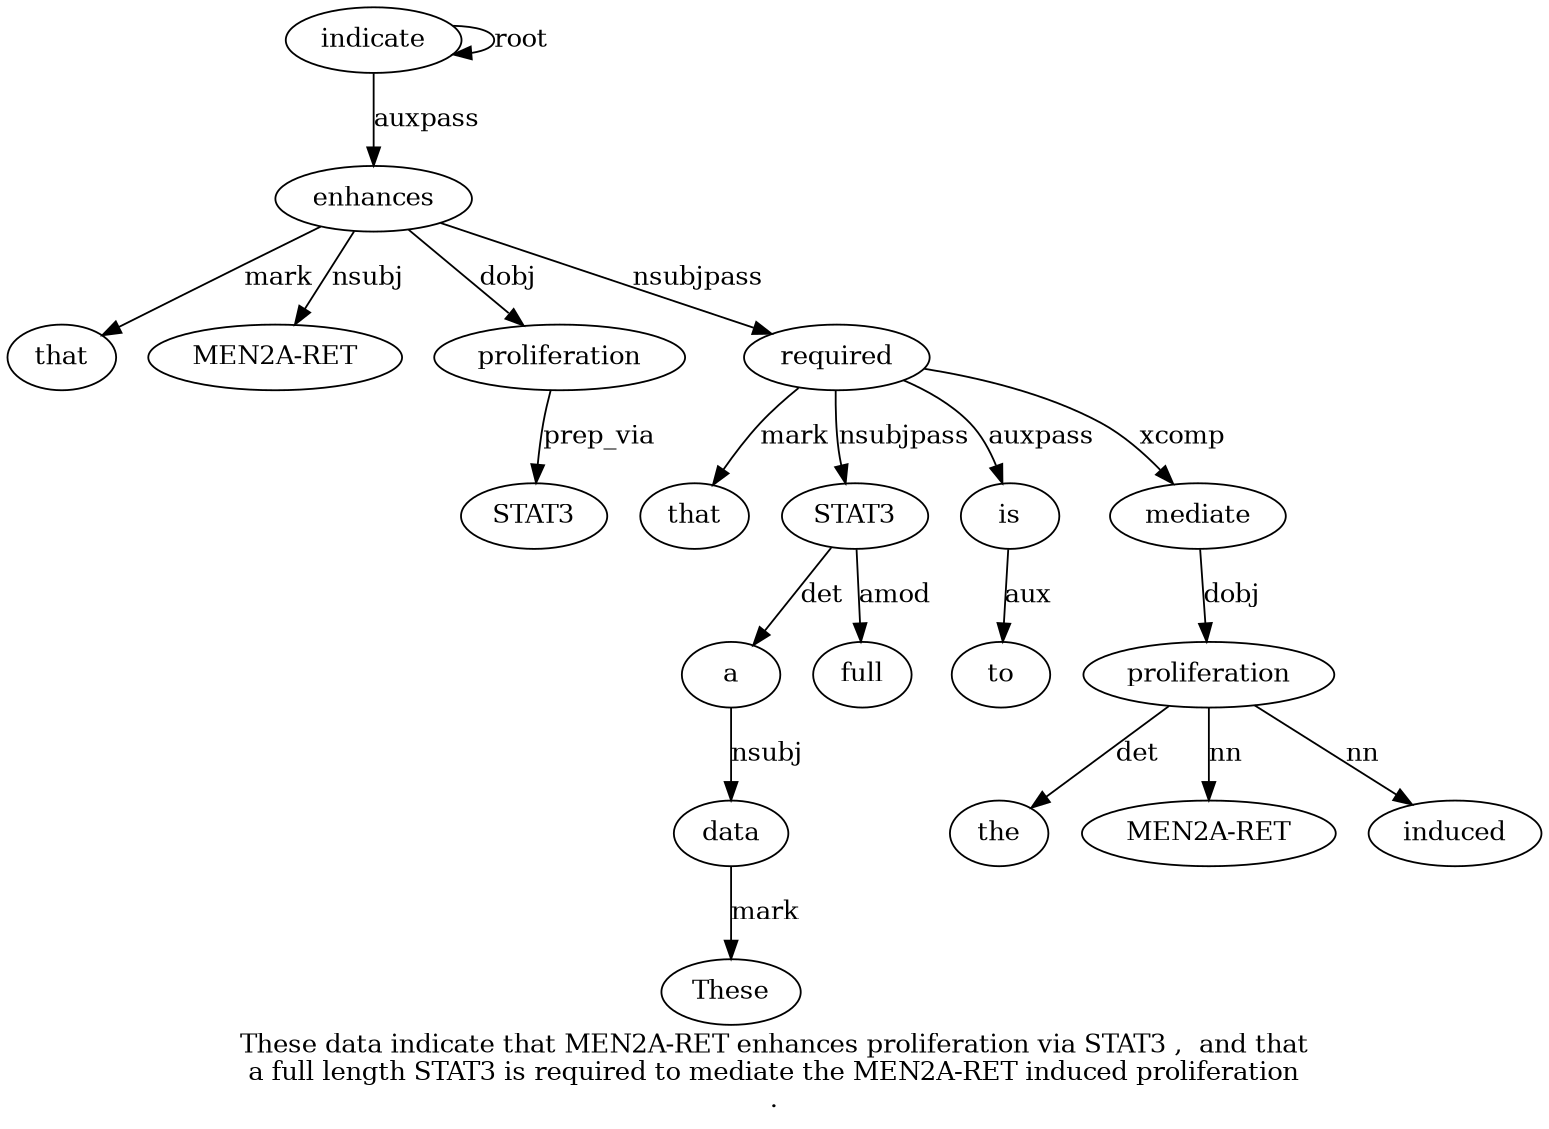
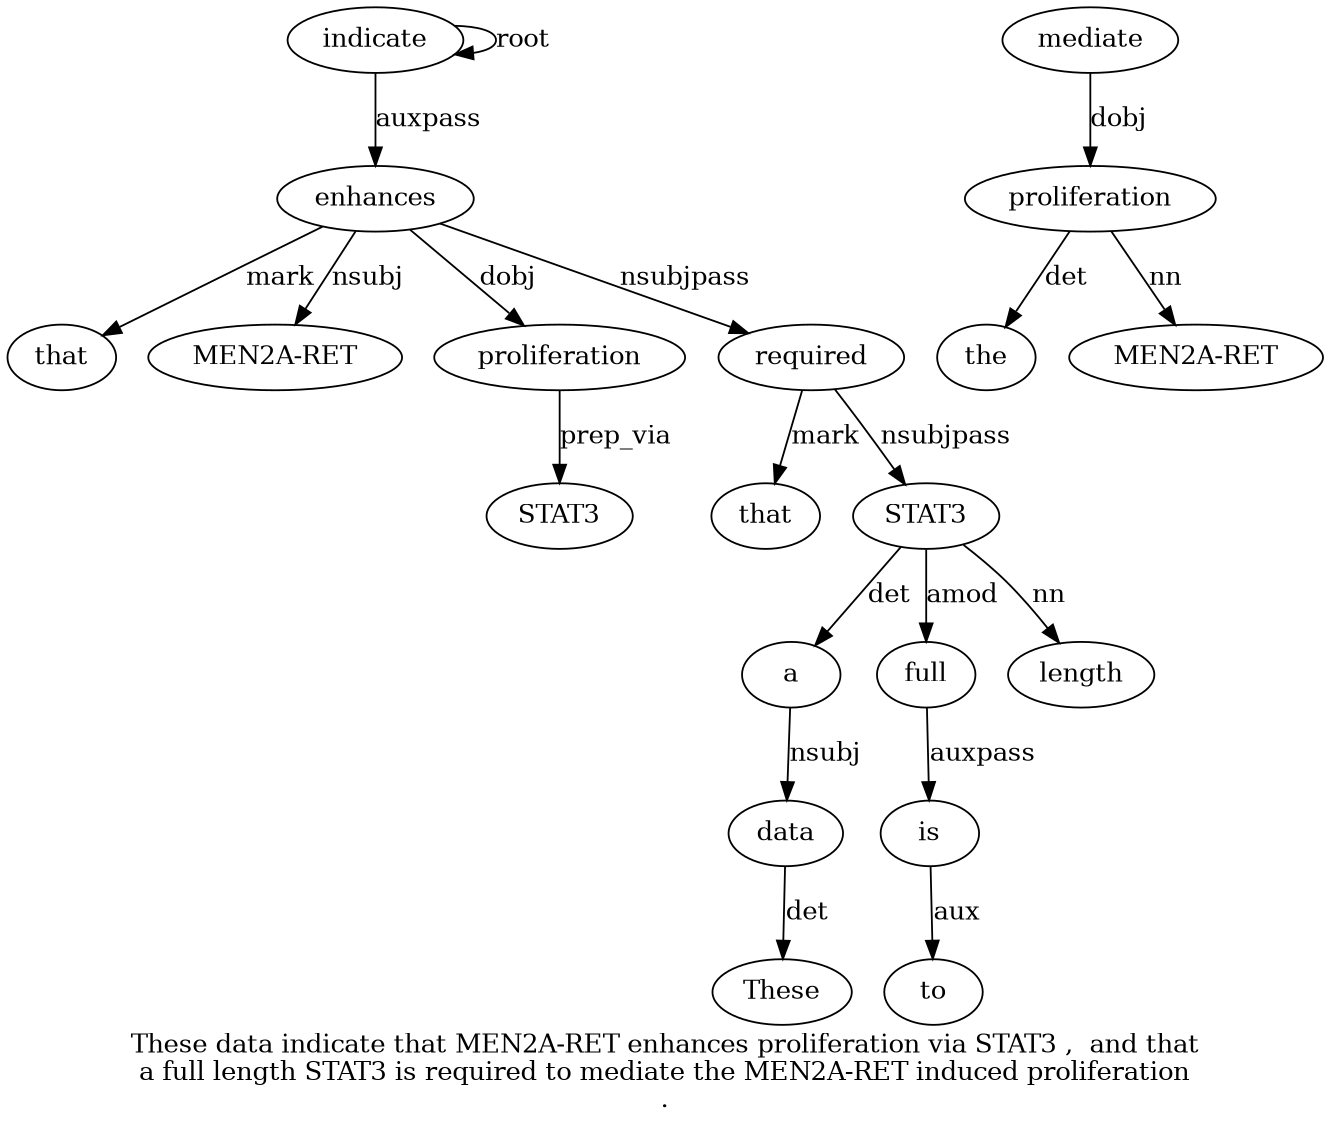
(1051, 401) -> none
(959, 413) -> (928, 745)
none -> (1081, 675)
(1455, 833) -> none
(765, 913) -> (808, 913)
